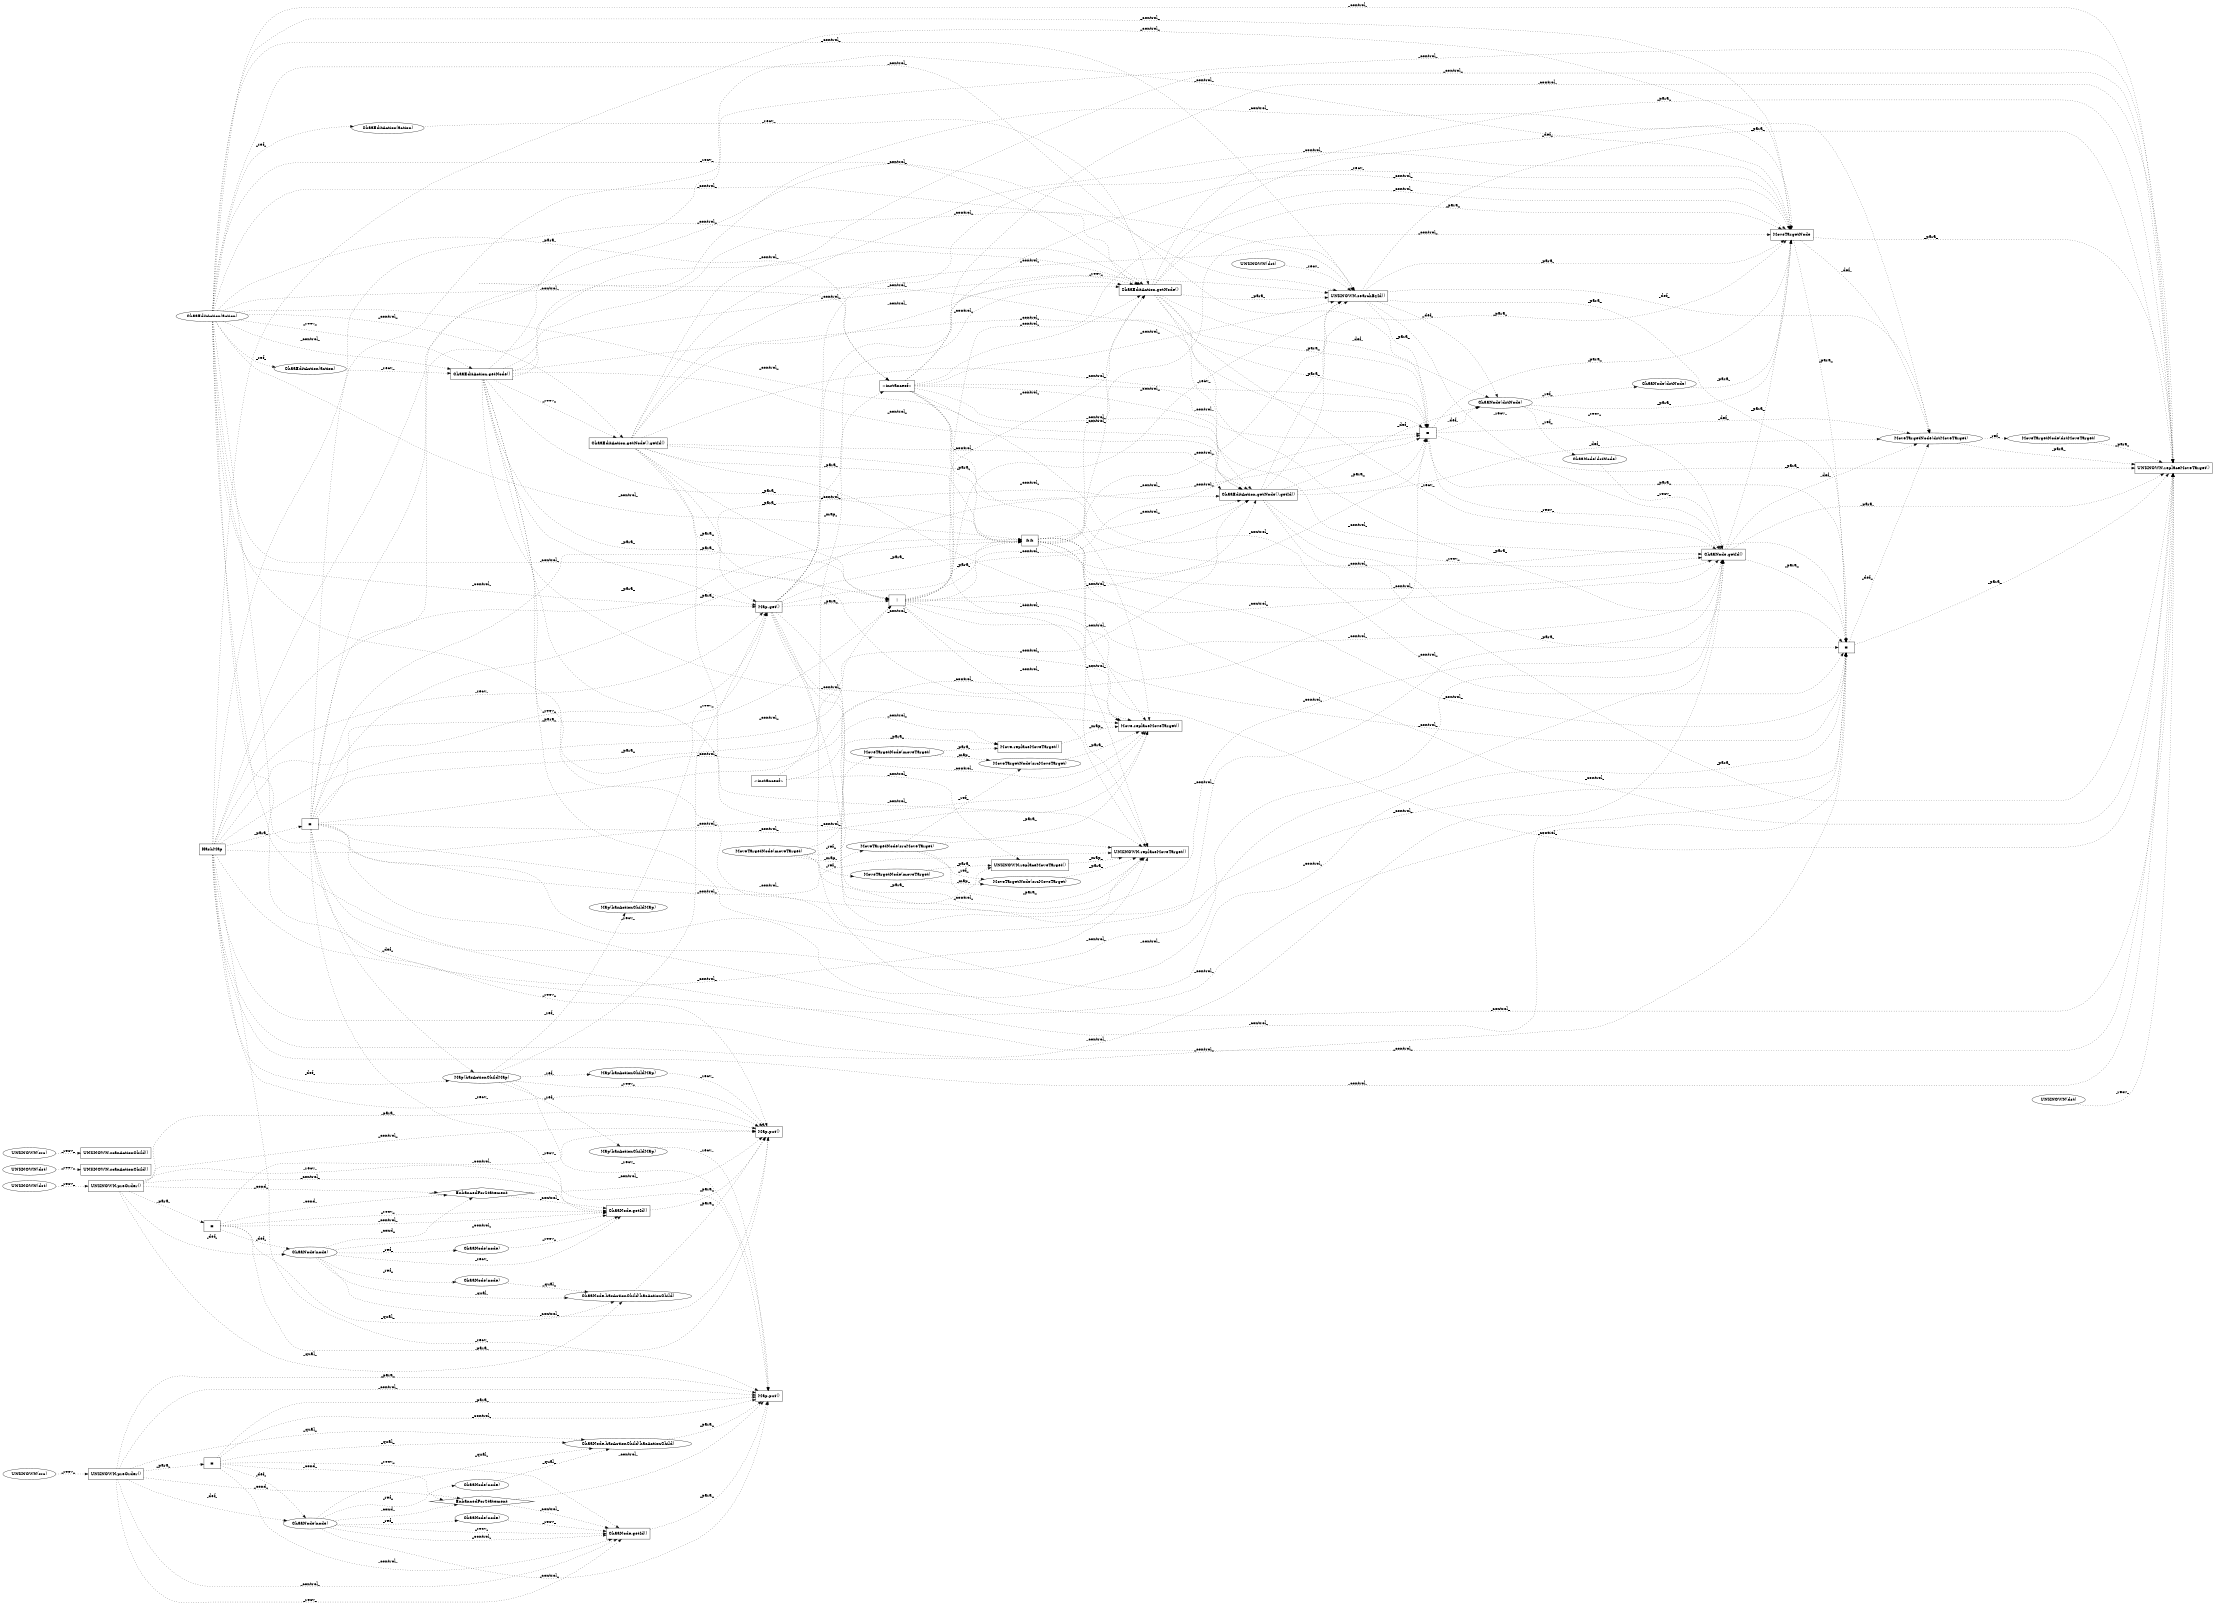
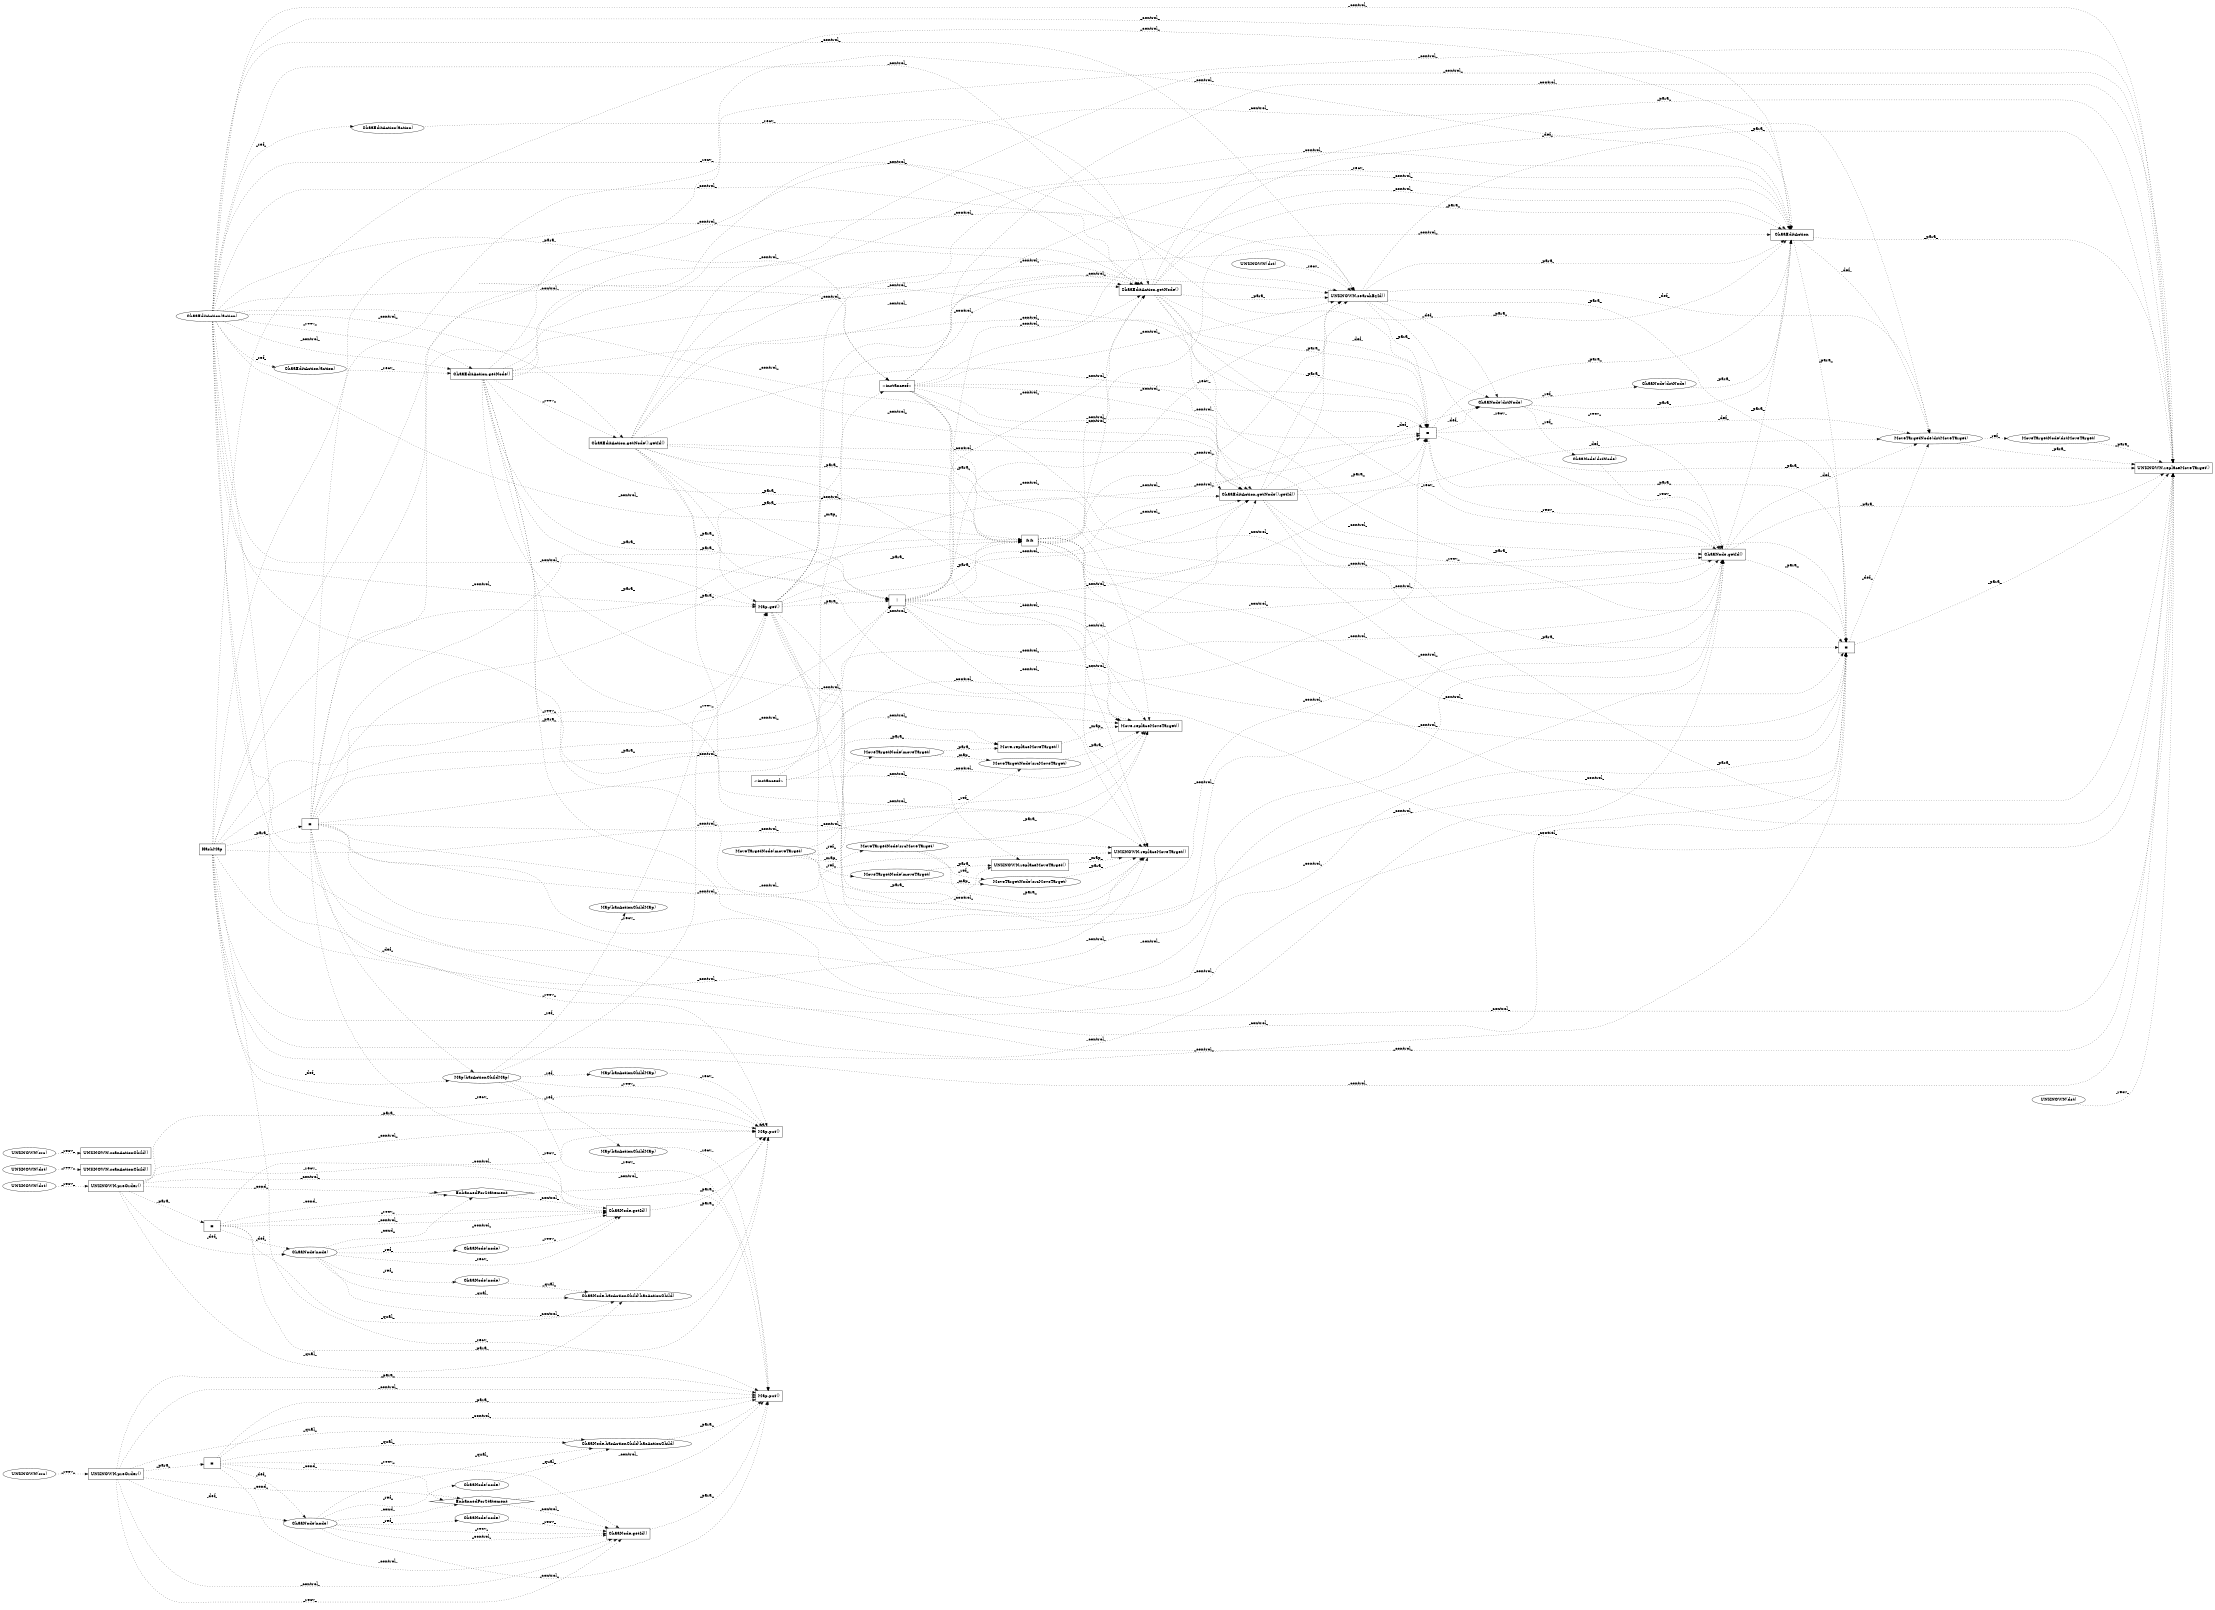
(1792, 235) -> (1792, 235)
(1096, 274) -> (1096, 274)
(467, 696) -> none
